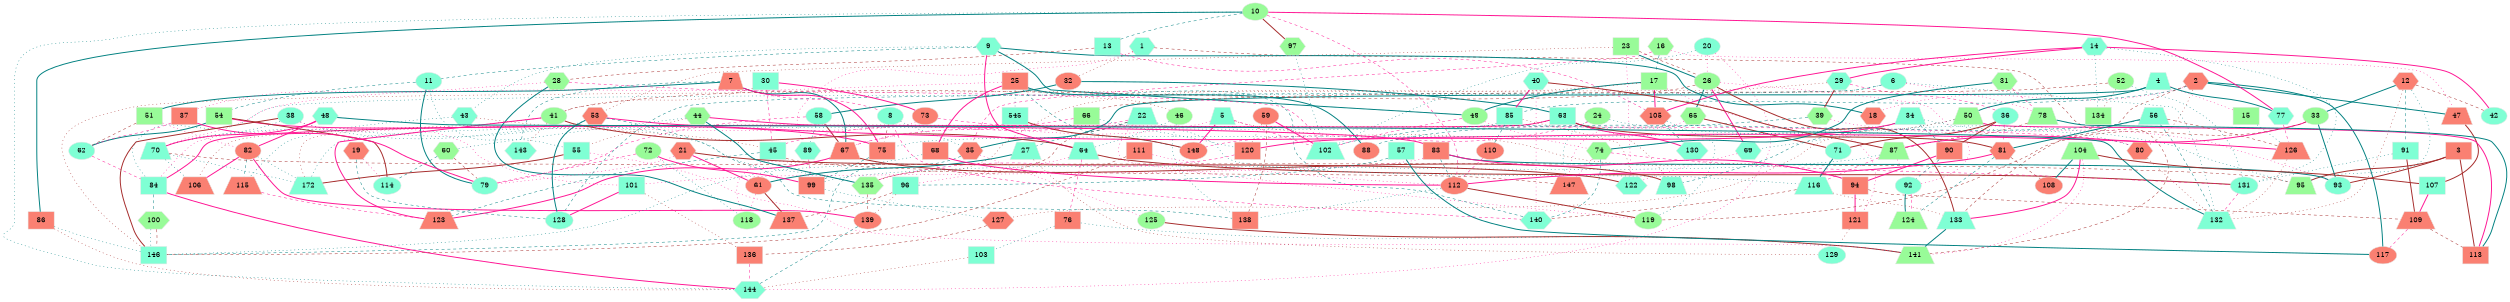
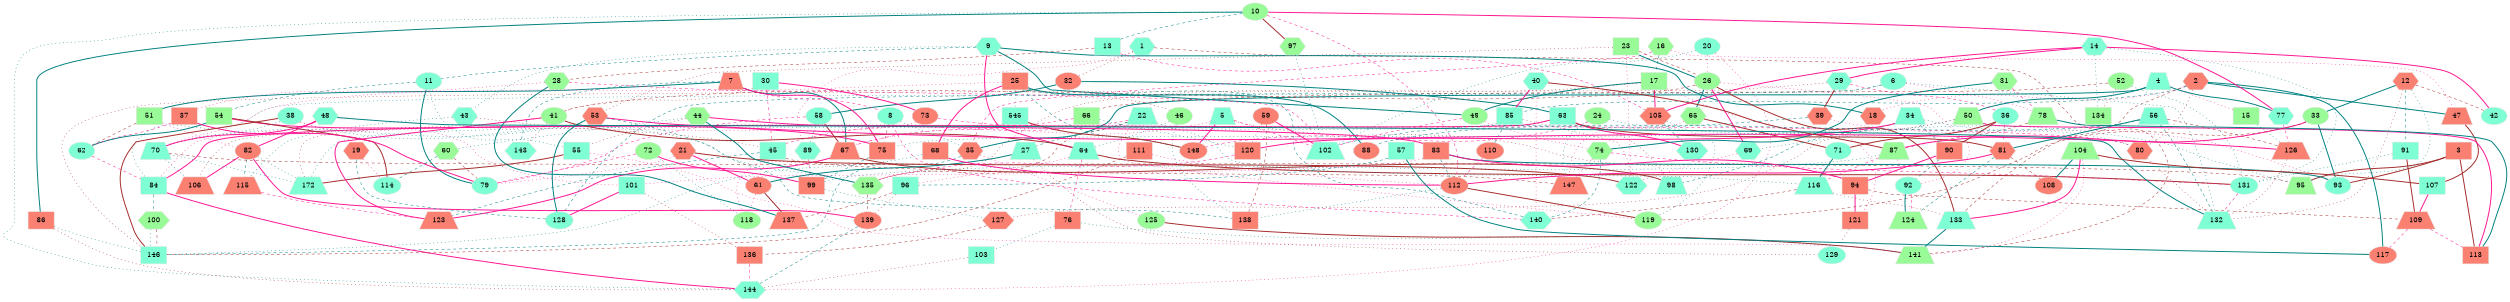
(1820, 116) -> (1820, 116)
(2446, 238) -> (2446, 238)
